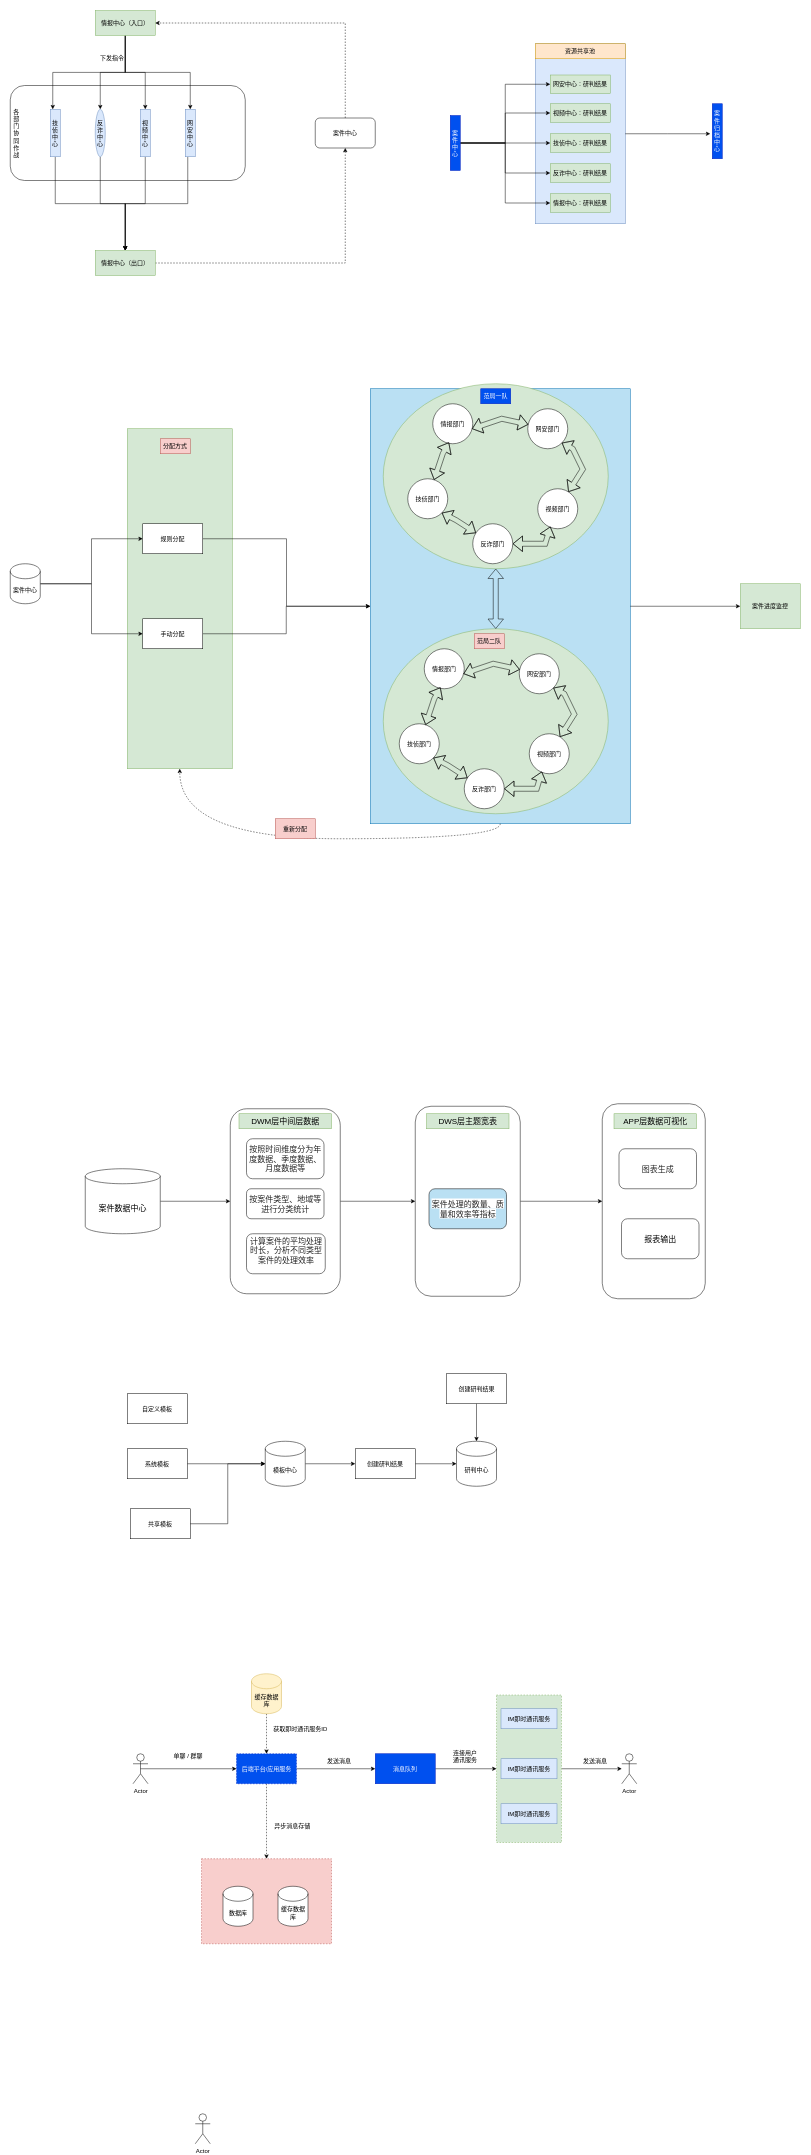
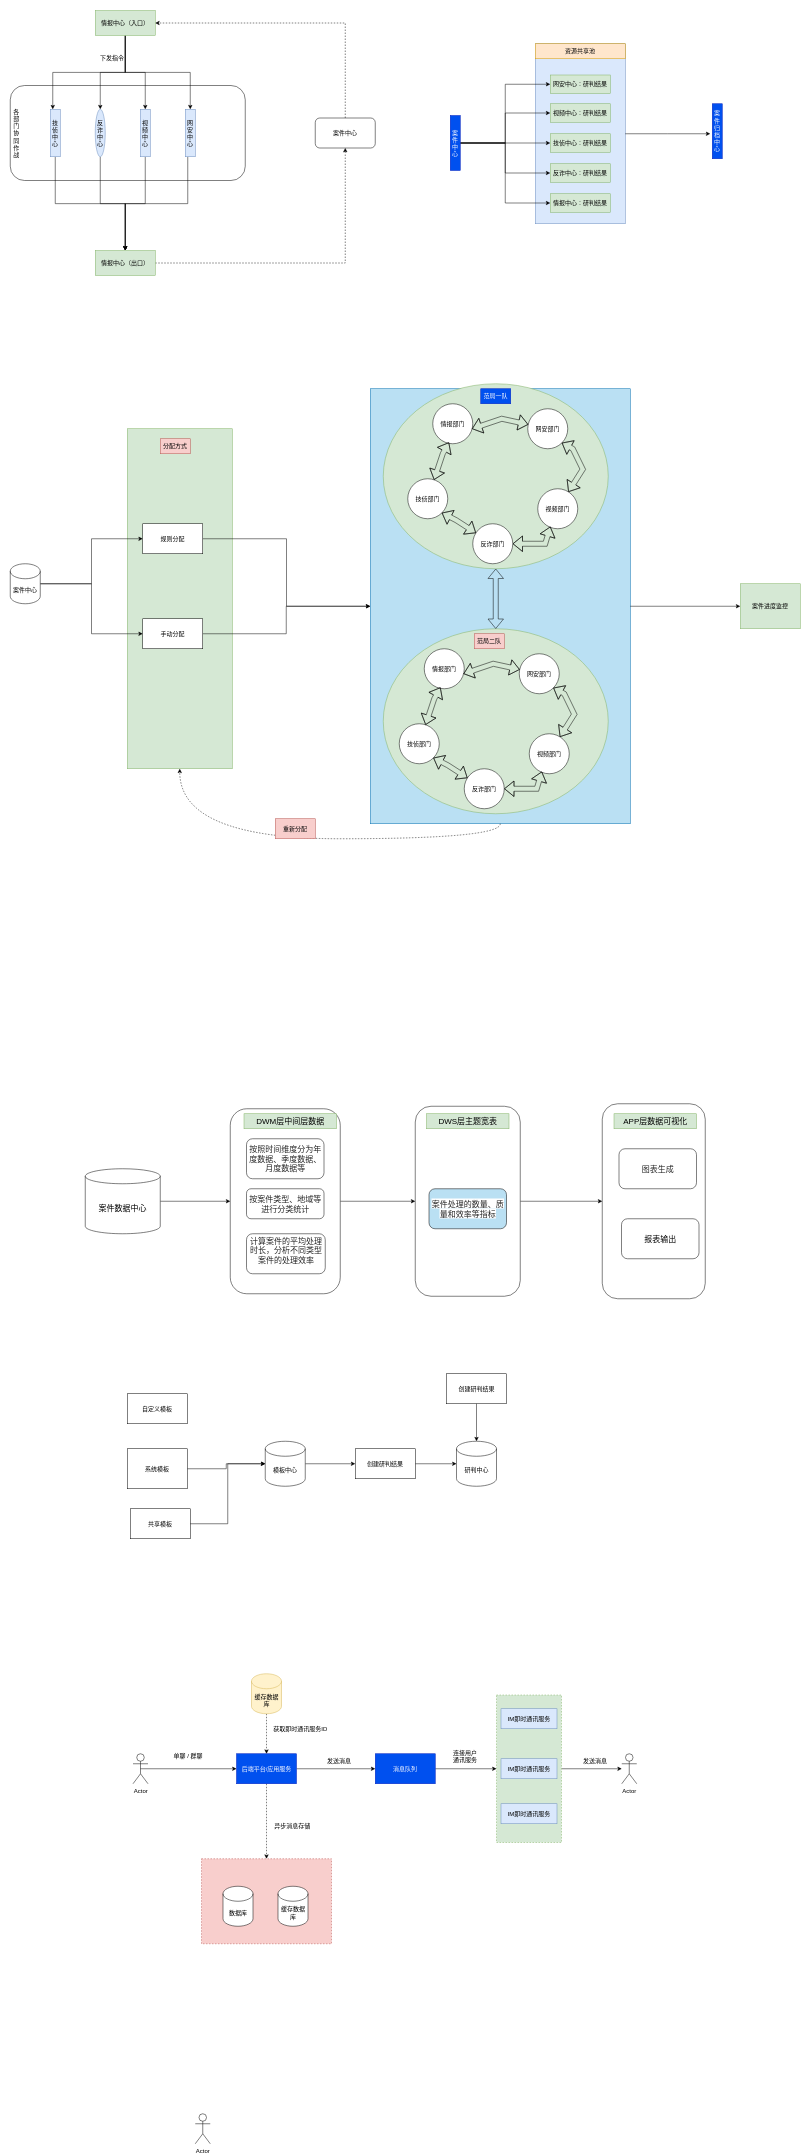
(285, 1121) -> (290, 1121)
(157, 1464) -> (157, 1469)
(267, 1769) -> (267, 1769)
